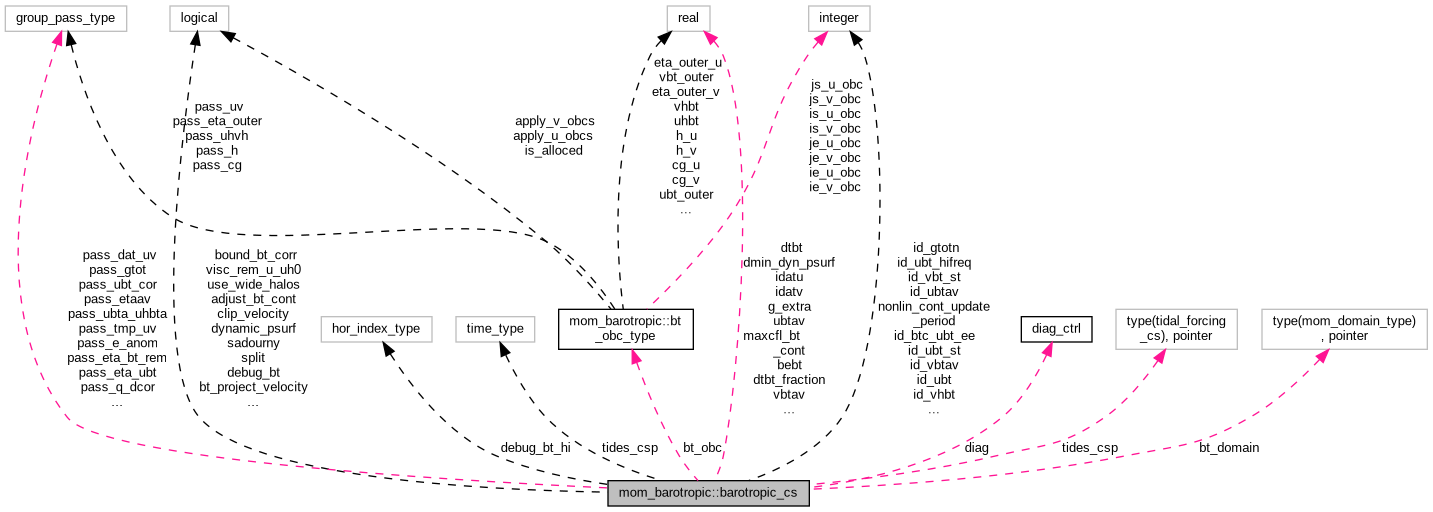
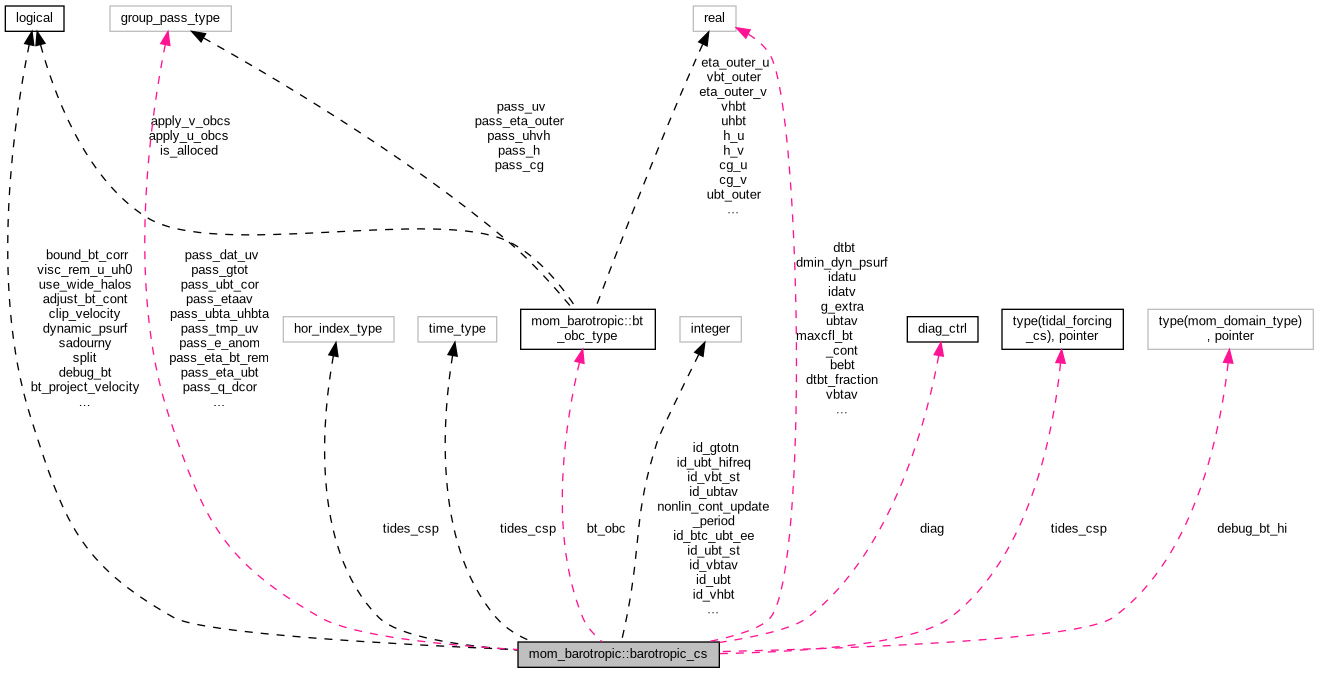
(199, 19) -> (35, 19)
(751, 178) -> none
(1177, 329) -> (1063, 329)
(534, 449) -> (409, 529)
(1228, 449) -> (1251, 529)
